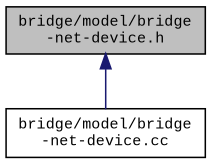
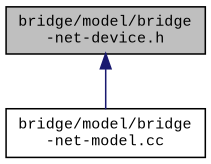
(106, 133) -> (106, 133)
